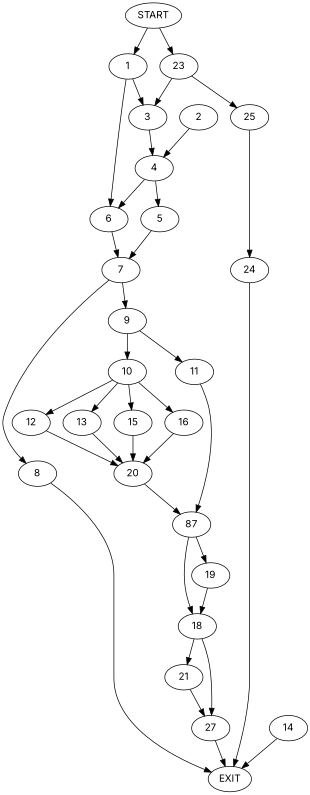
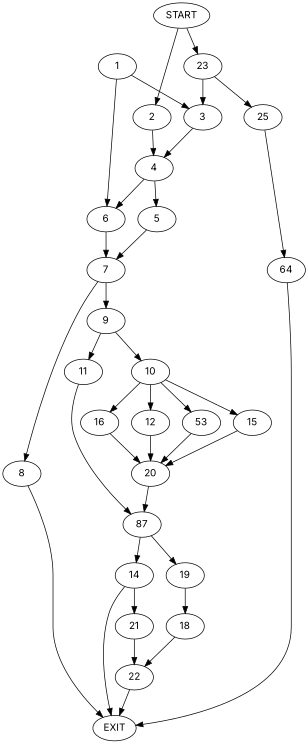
(142, 38) -> (168, 63)
(250, 270) -> (286, 270)
(82, 423) -> (201, 423)
(184, 572) -> (139, 546)
(192, 648) -> (134, 597)
(211, 728) -> (134, 677)
